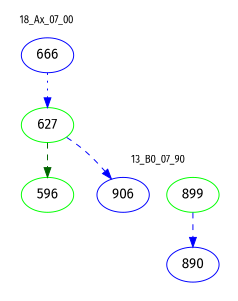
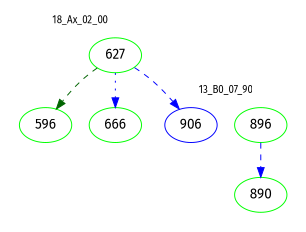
(47, 21) -> (80, 21)
(48, 55) -> (115, 125)
(48, 85) -> (115, 85)
(193, 195) -> (261, 125)
(193, 265) -> (261, 195)
